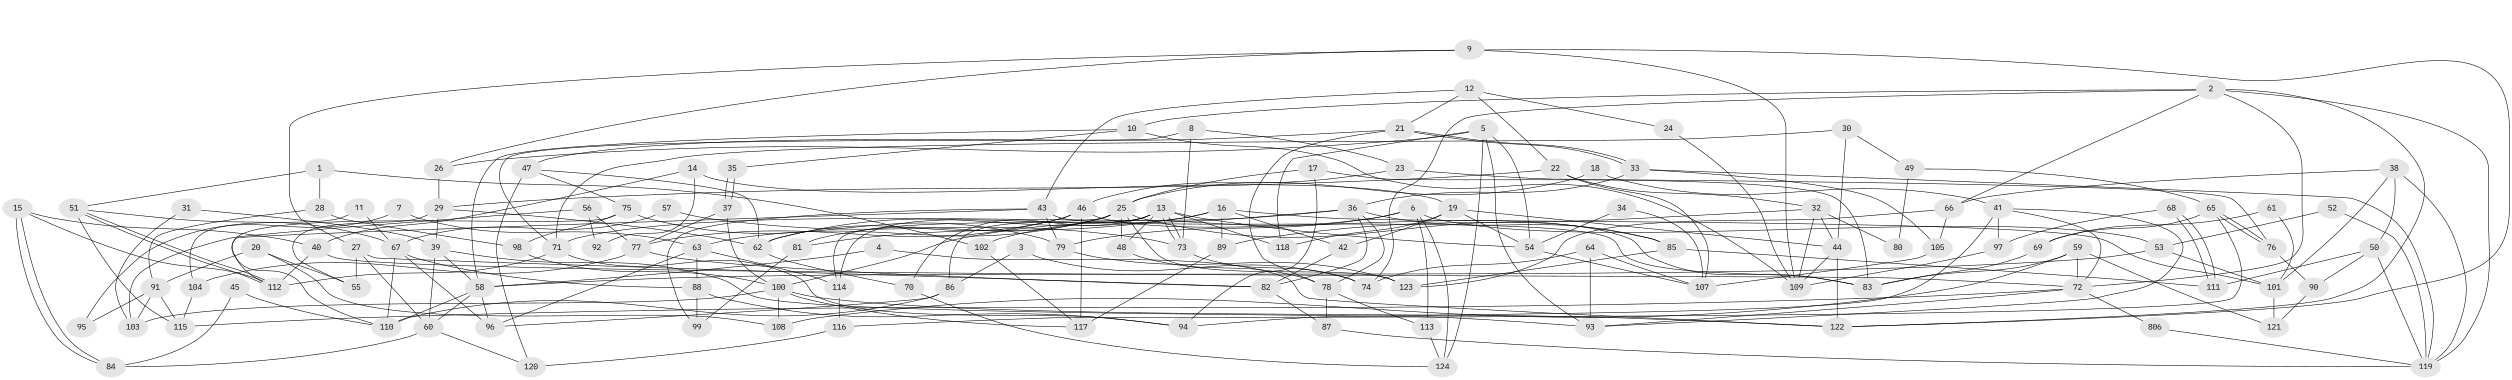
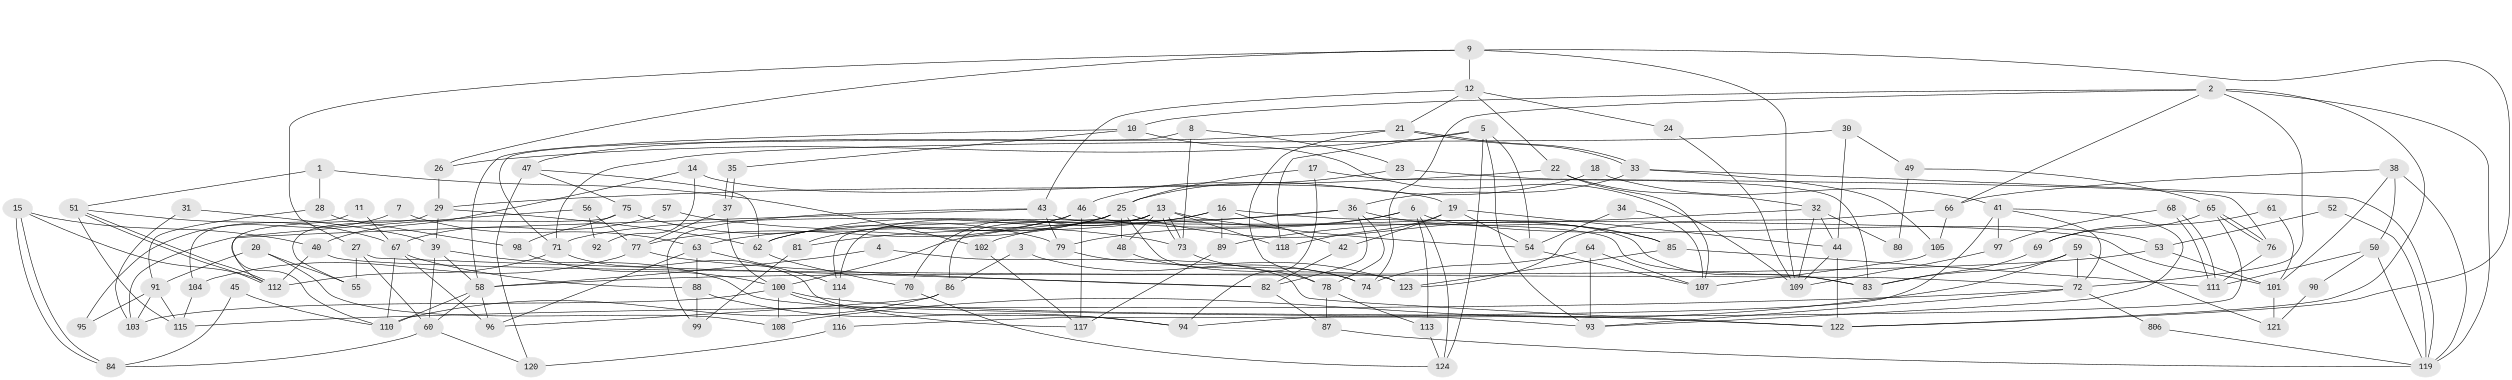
none -> (1469, 69)
(2298, 273) -> (2245, 266)
